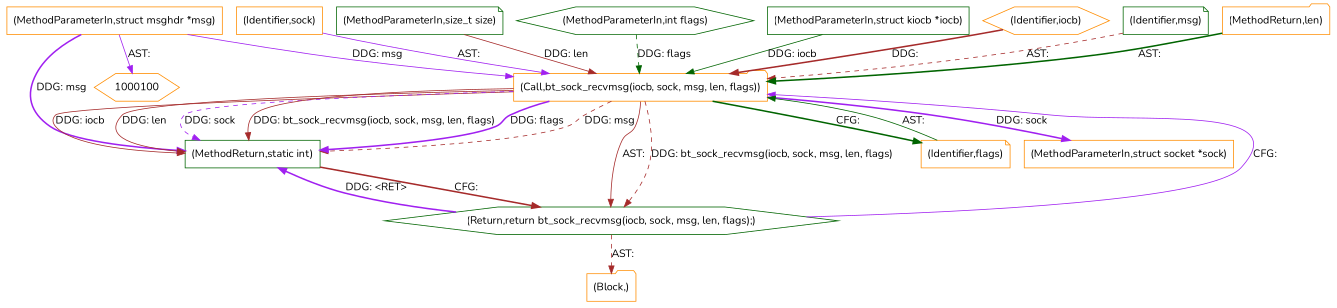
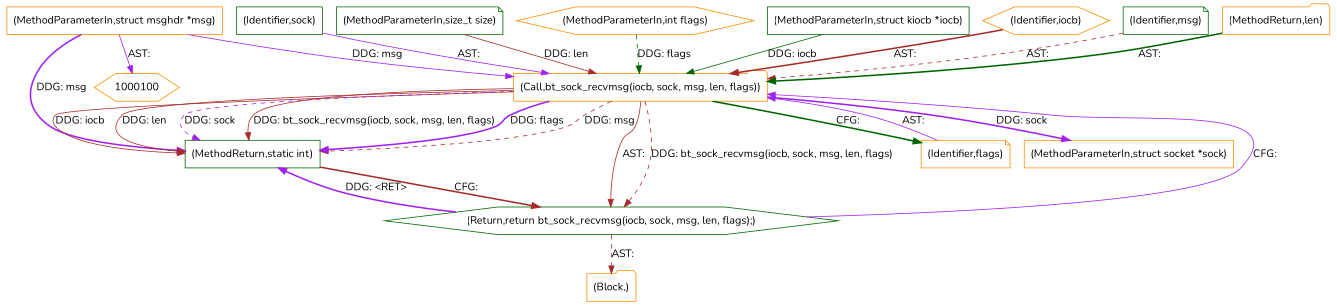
(279, 21) -> (279, 21)
(635, 21) -> (635, 21)
(907, 54) -> (907, 54)
(858, 113) -> (858, 113)
